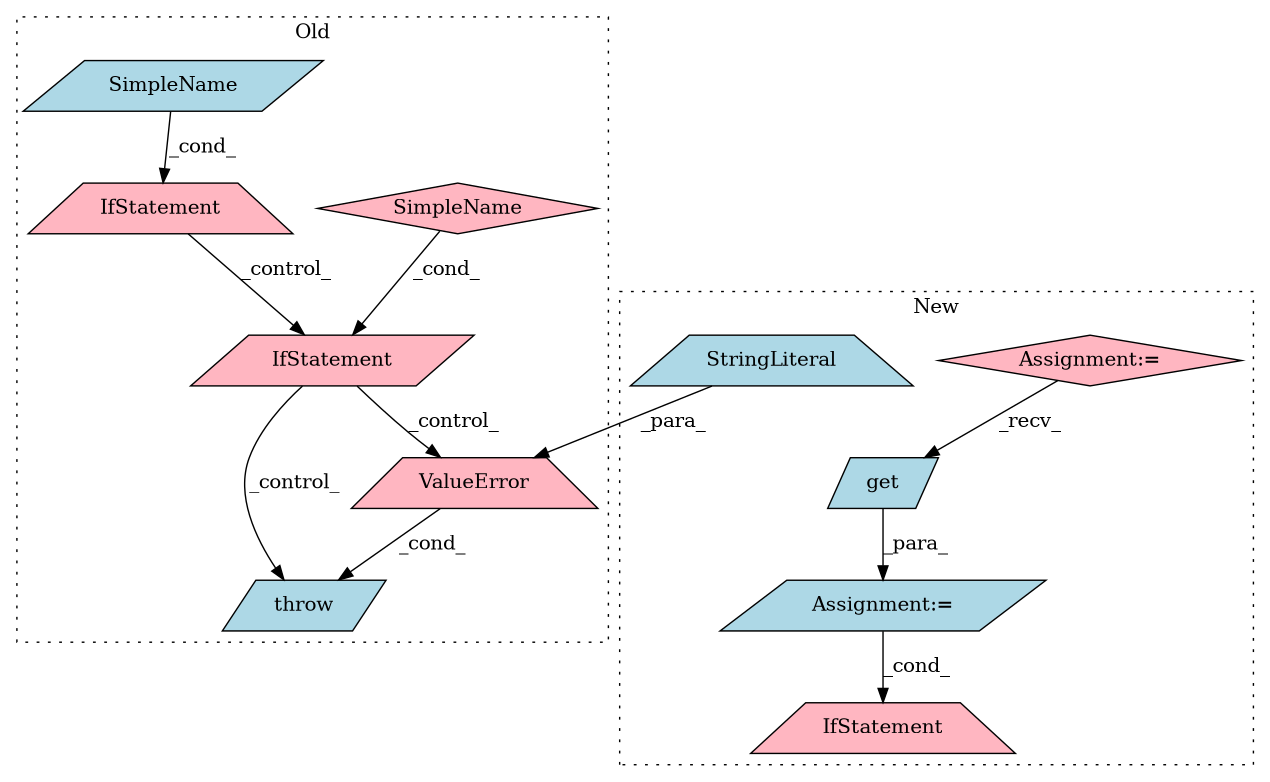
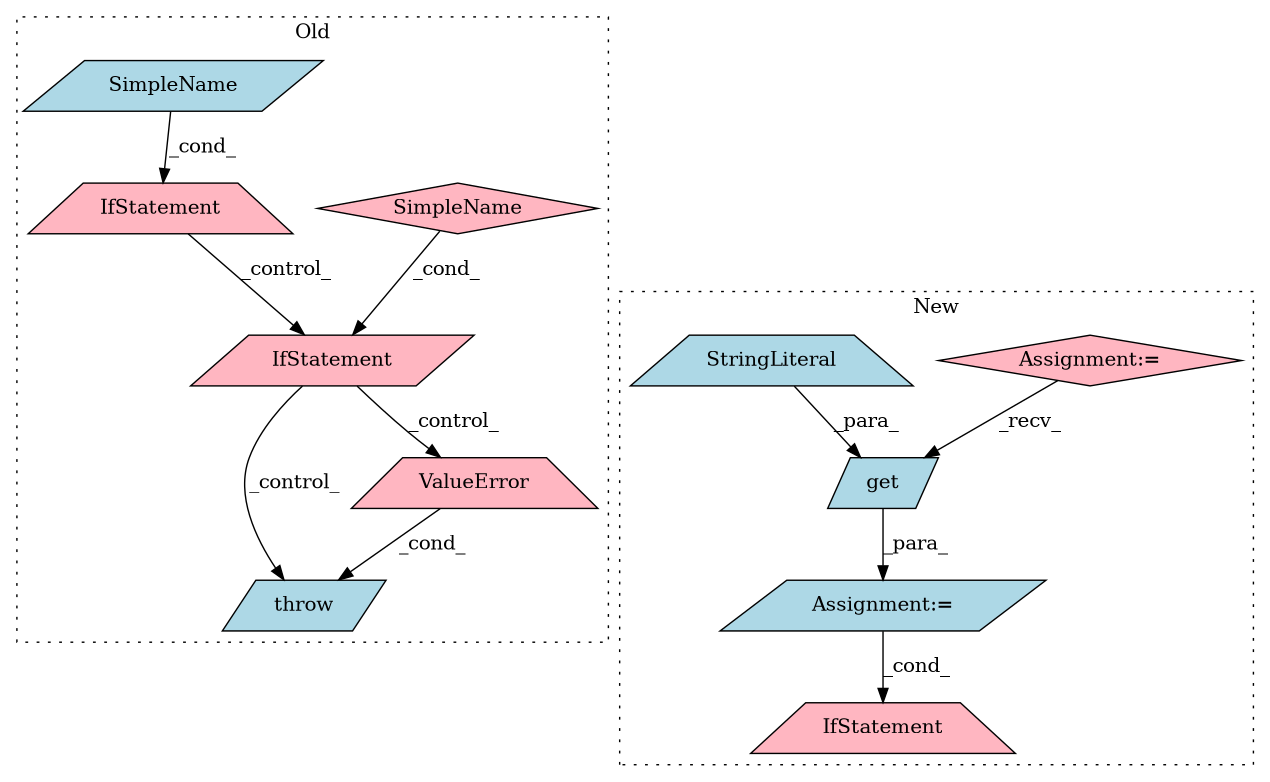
(630, 419) -> (823, 417)
